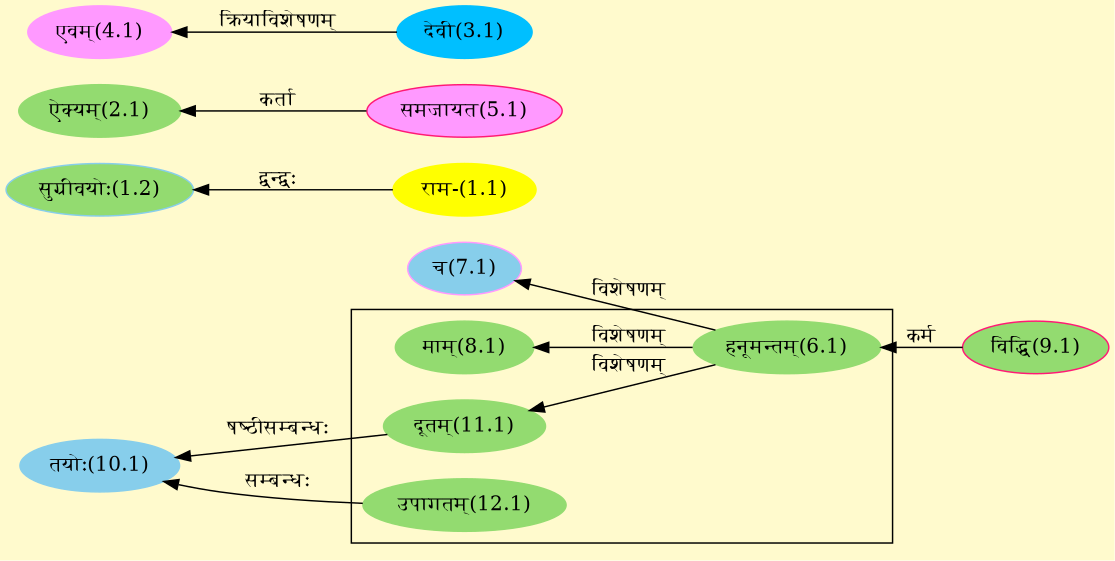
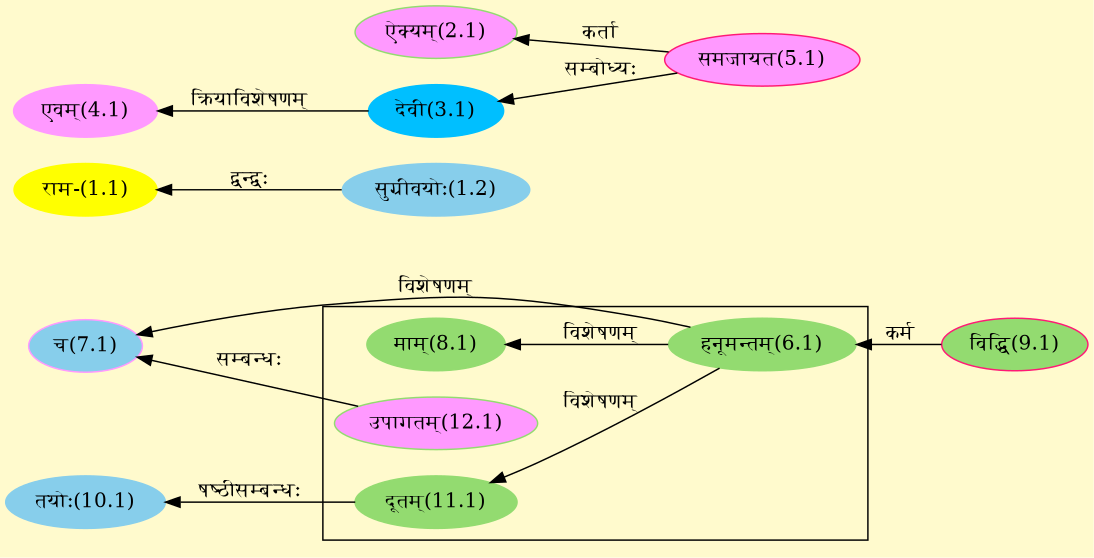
none -> (595, 86)
(100, 111) -> (436, 32)
(100, 190) -> (436, 190)
(301, 190) -> (257, 190)
(270, 498) -> (255, 383)
(465, 505) -> (436, 423)
